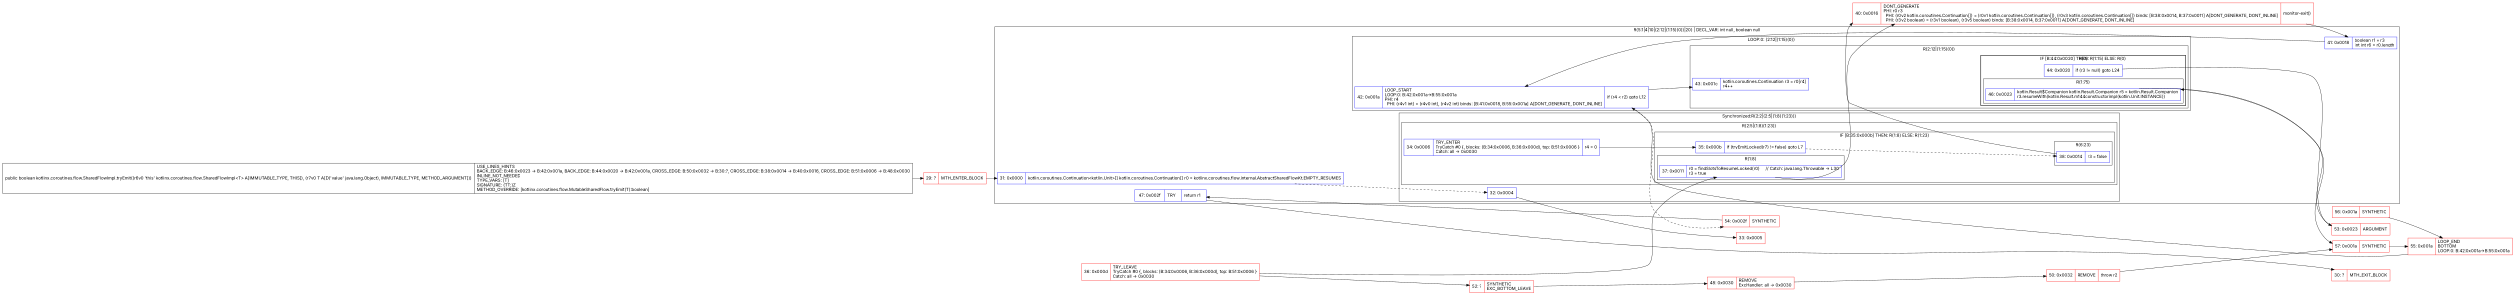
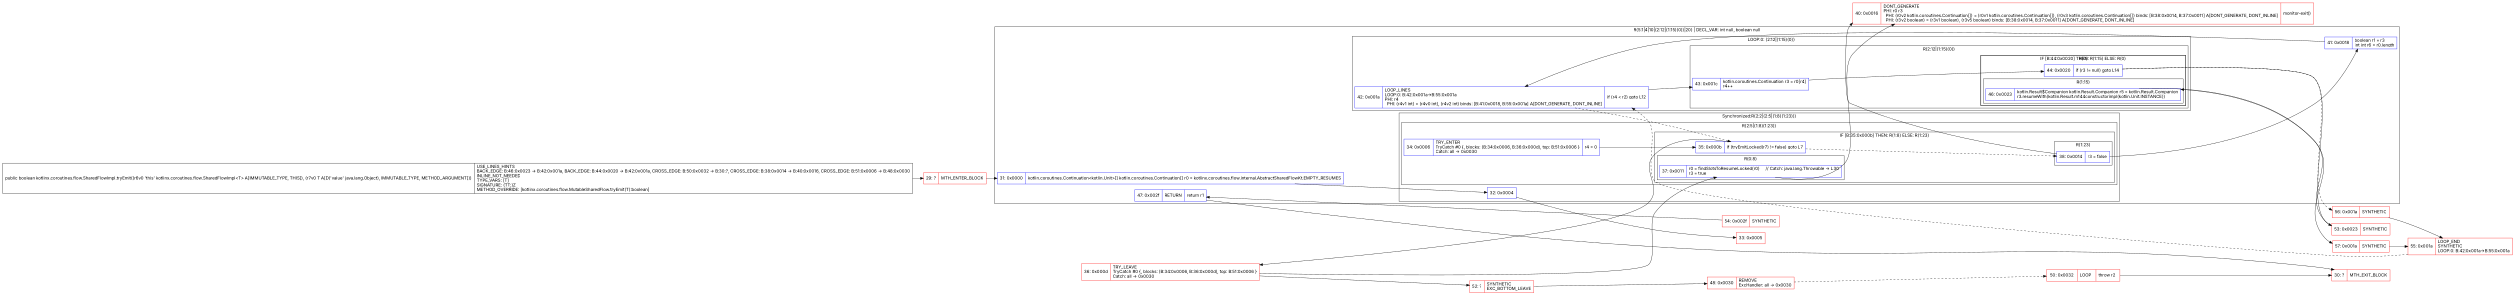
(2326, 29) -> (2248, 134)
(2098, 70) -> (2098, 70)
none -> (2287, 71)
none -> (1925, 75)
(2083, 82) -> (2083, 82)
(1398, 90) -> (1398, 90)
(2083, 145) -> (2083, 145)
(1751, 159) -> (1751, 159)
(1389, 188) -> (1389, 188)
(1650, 191) -> (1644, 120)
(1172, 195) -> (1173, 195)
(1990, 228) -> (1990, 228)
(2375, 229) -> (2375, 229)
none -> (1534, 233)
(2447, 246) -> (2450, 246)
(2225, 261) -> (2224, 275)
(2087, 275) -> (2086, 275)
(1919, 279) -> (1919, 279)
